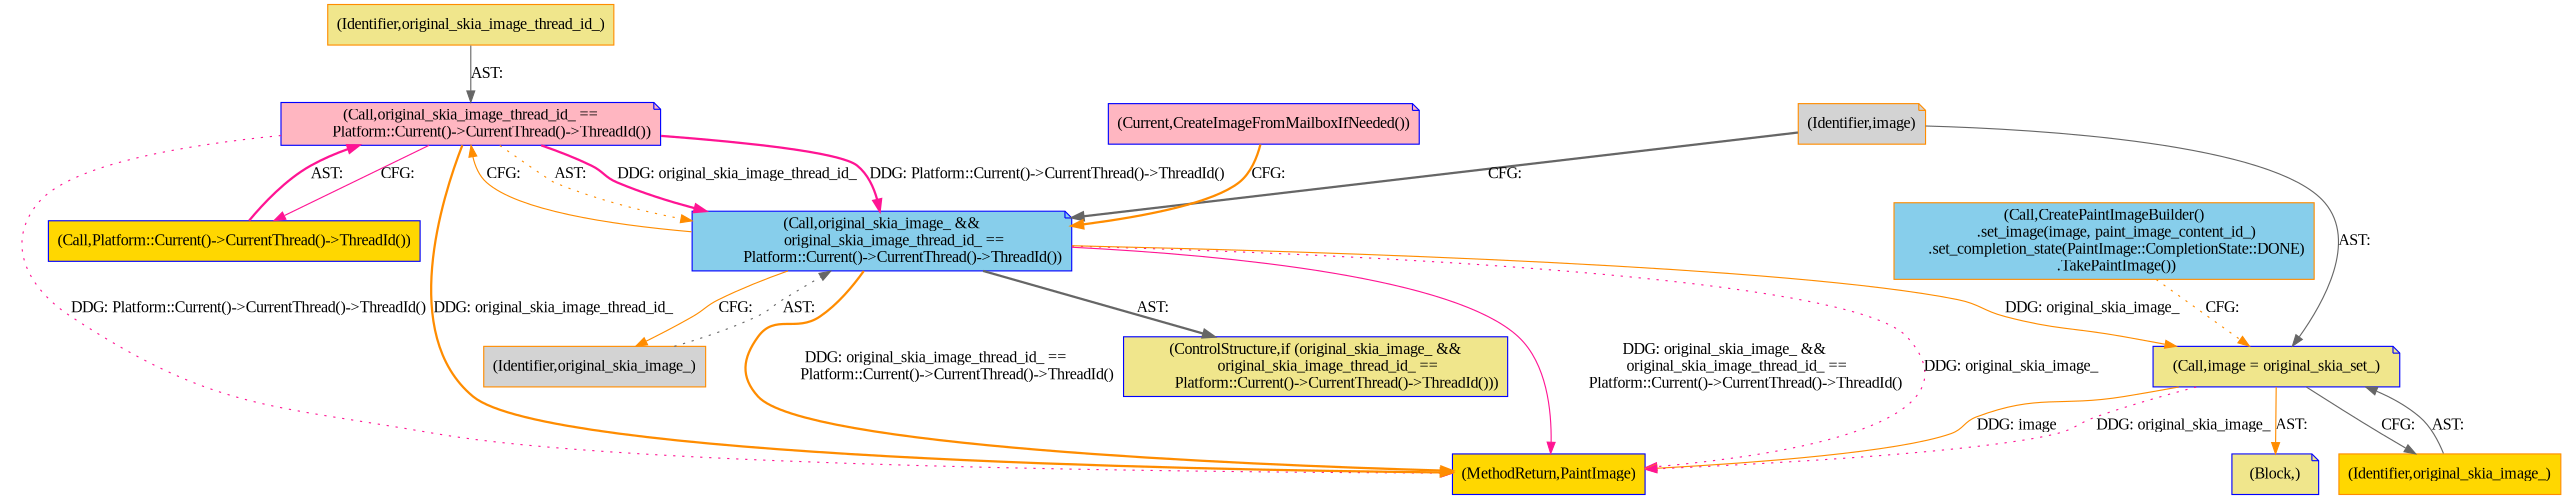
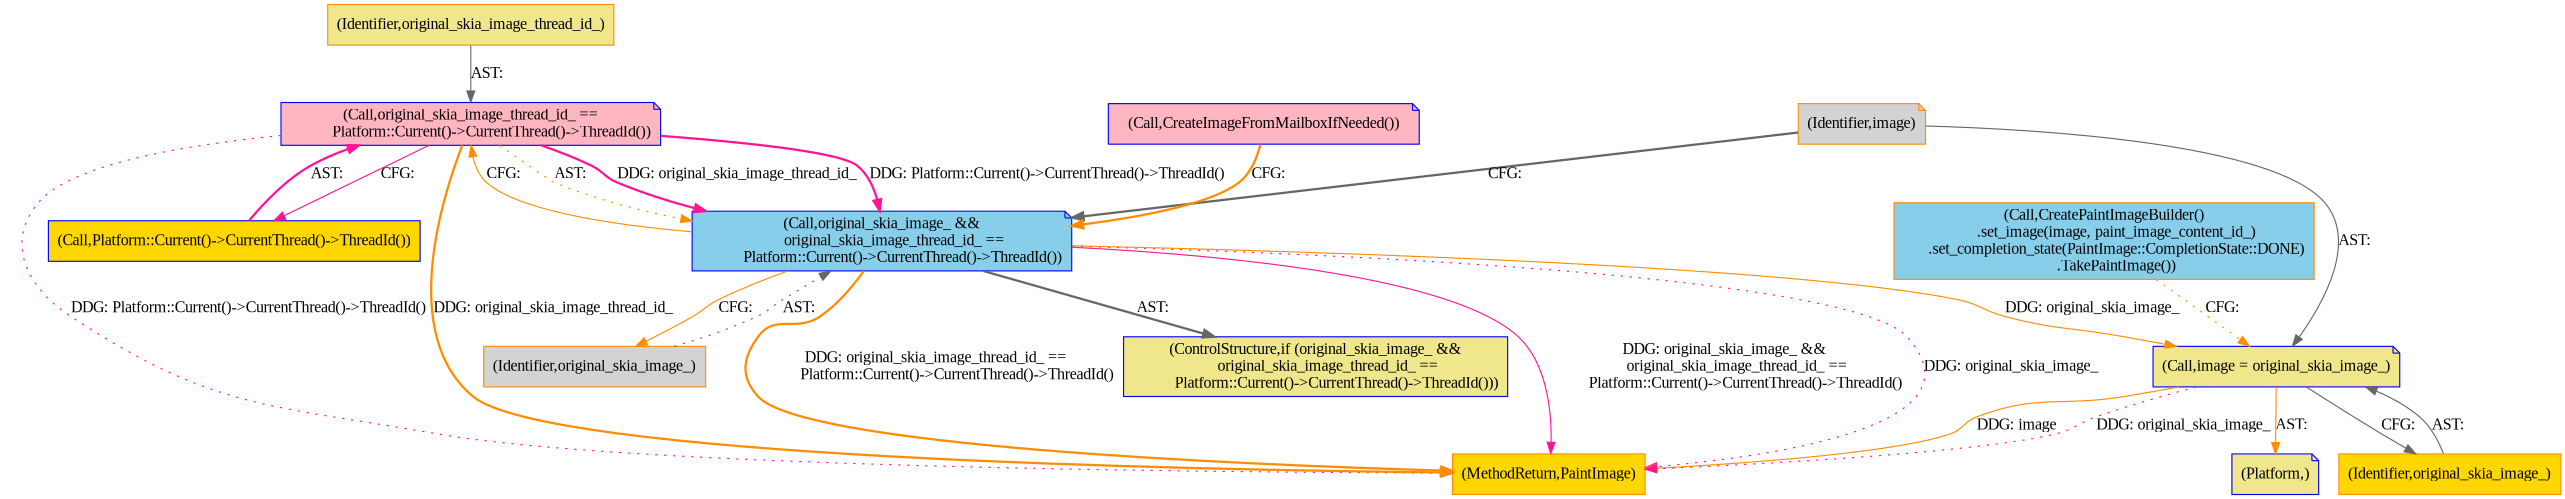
(1264, 124) -> (1264, 124)
(2276, 367) -> (2276, 367)
(1549, 474) -> (1549, 474)
(2275, 474) -> (2275, 474)
